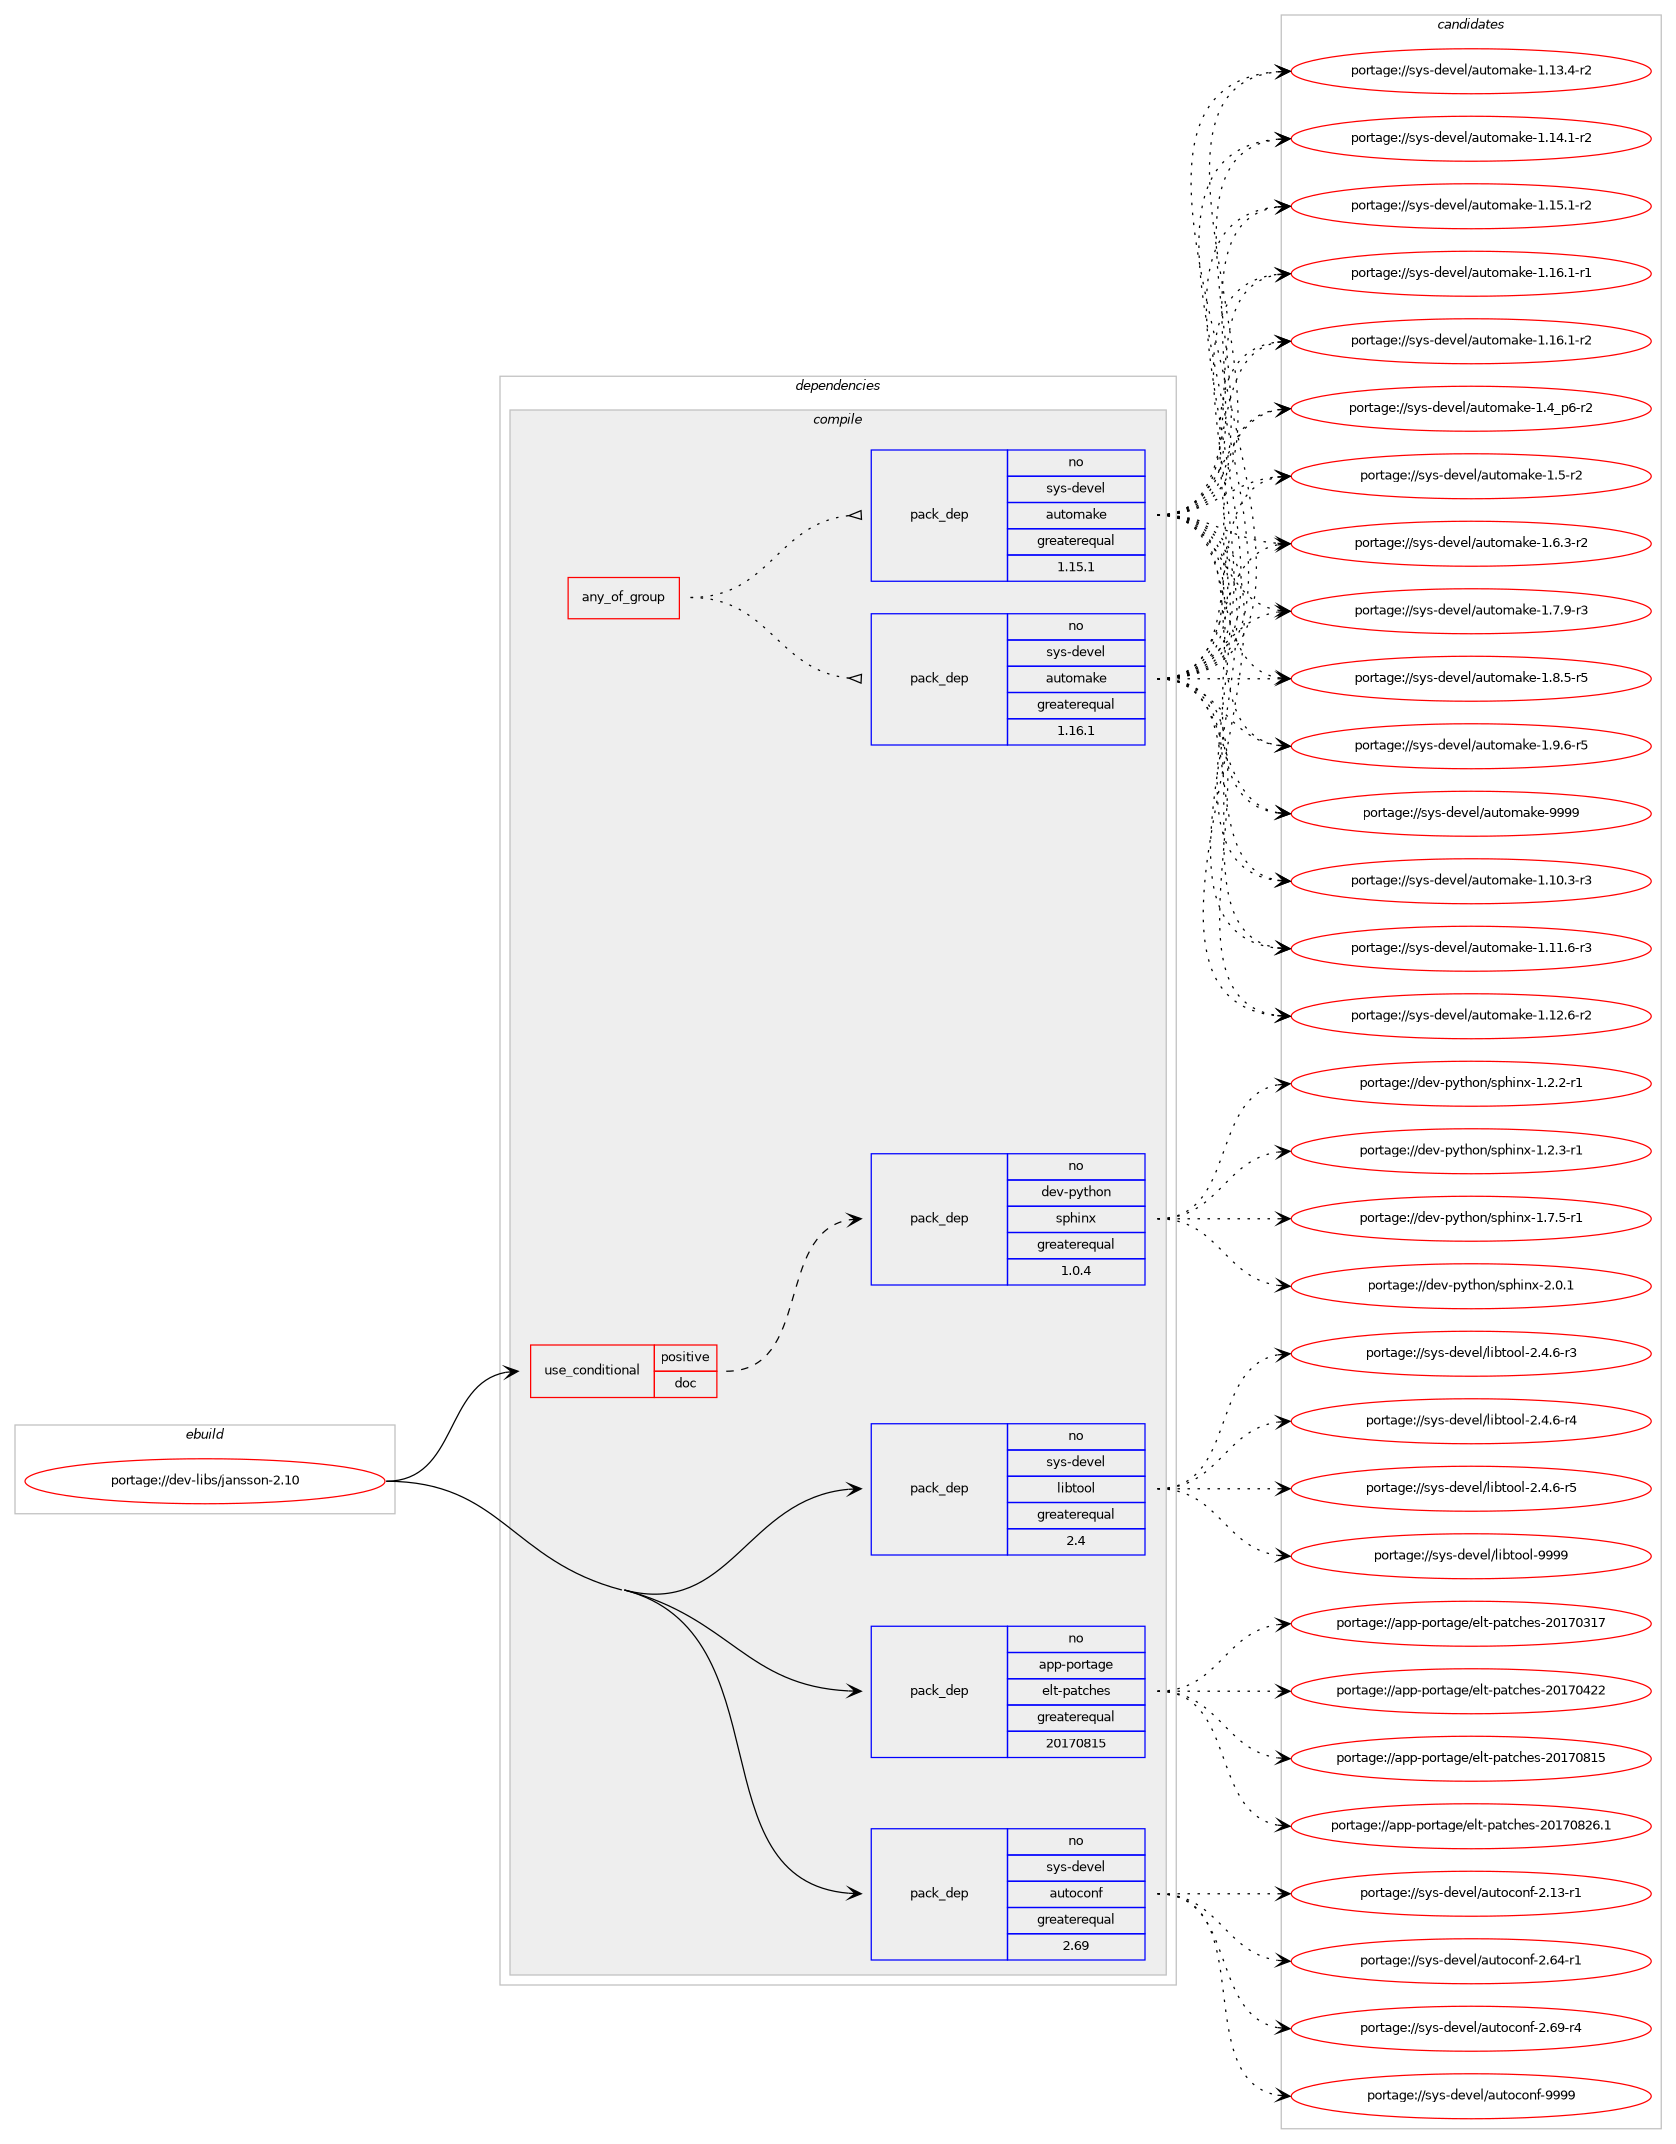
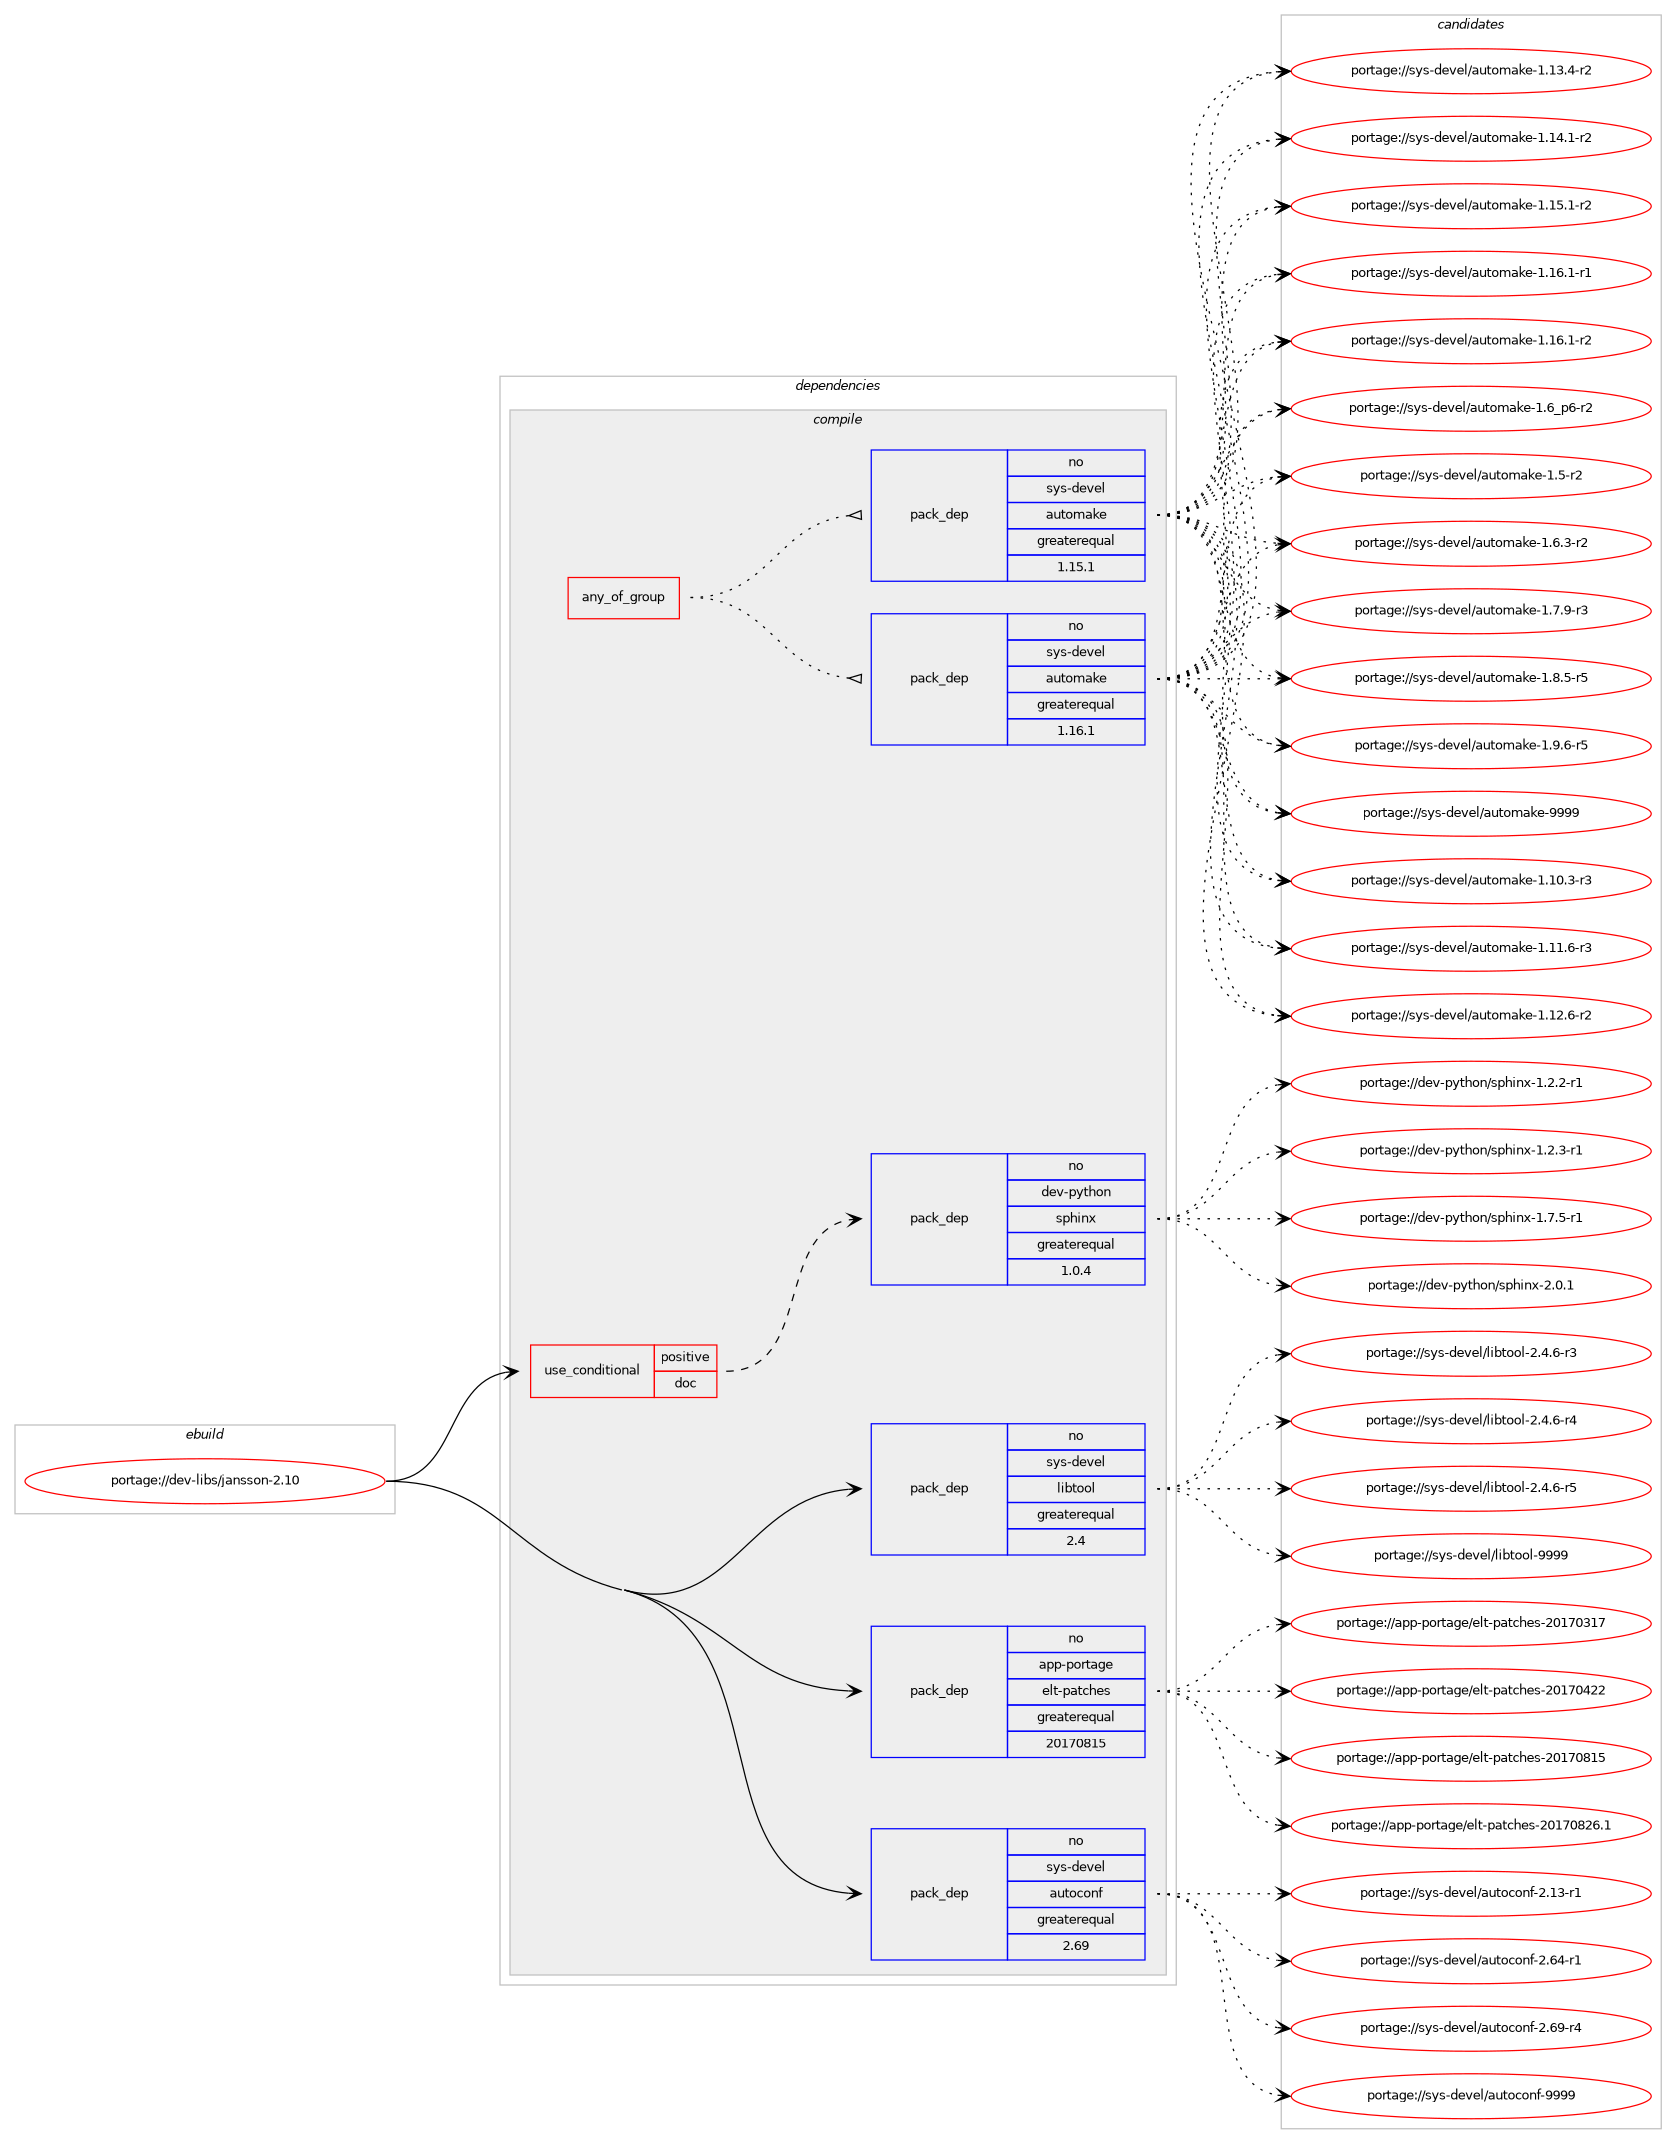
(1471, 409) -> (1471, 409)
